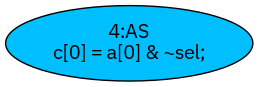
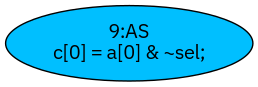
(129, 43) -> (129, 43)
